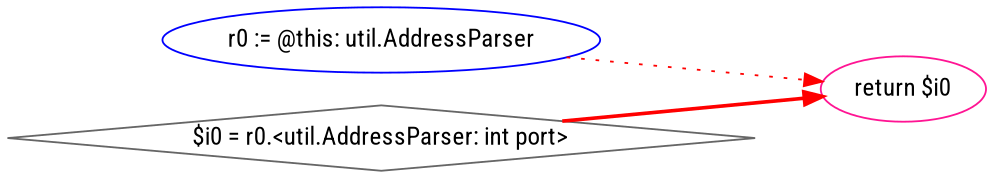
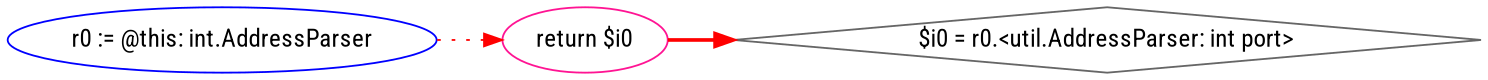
(381, 40) -> (222, 40)
(683, 110) -> (691, 40)
